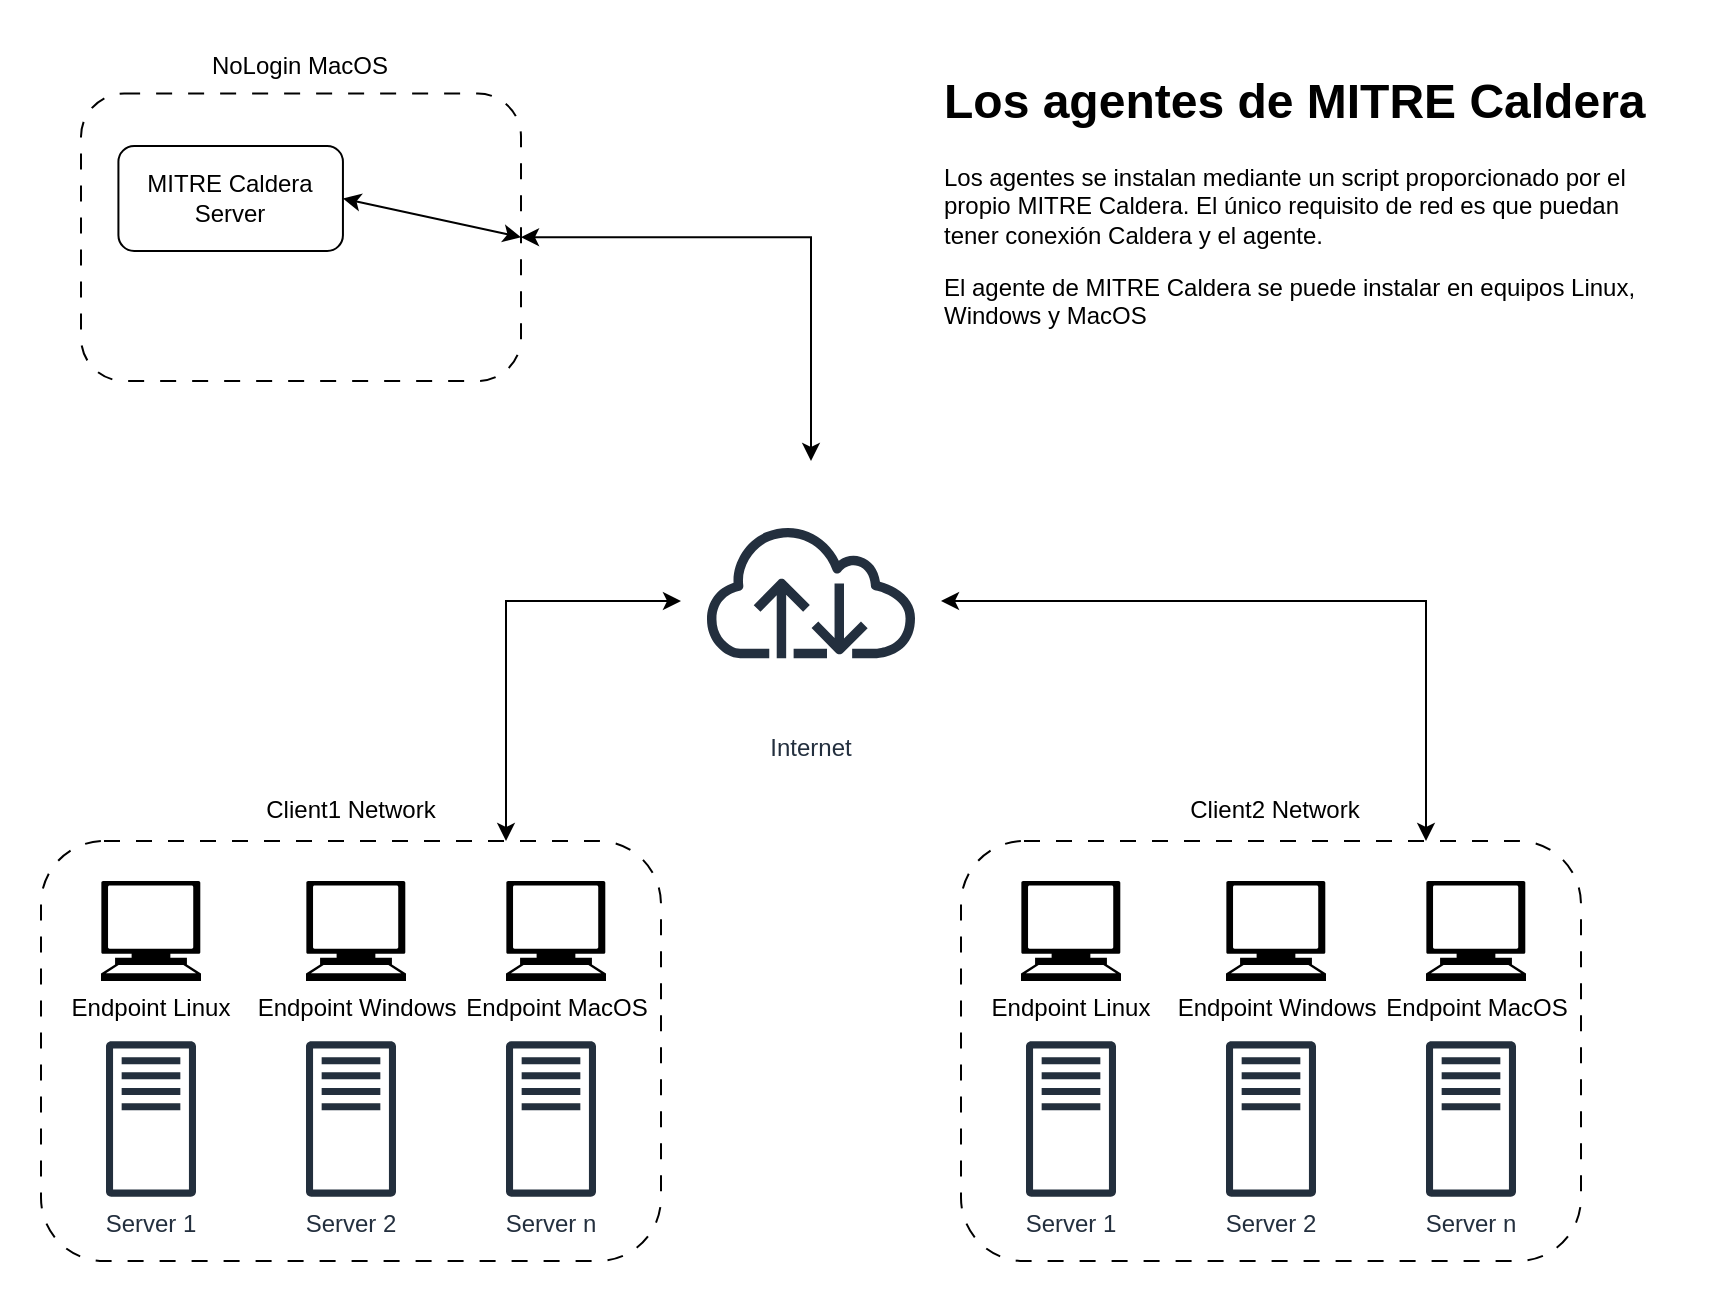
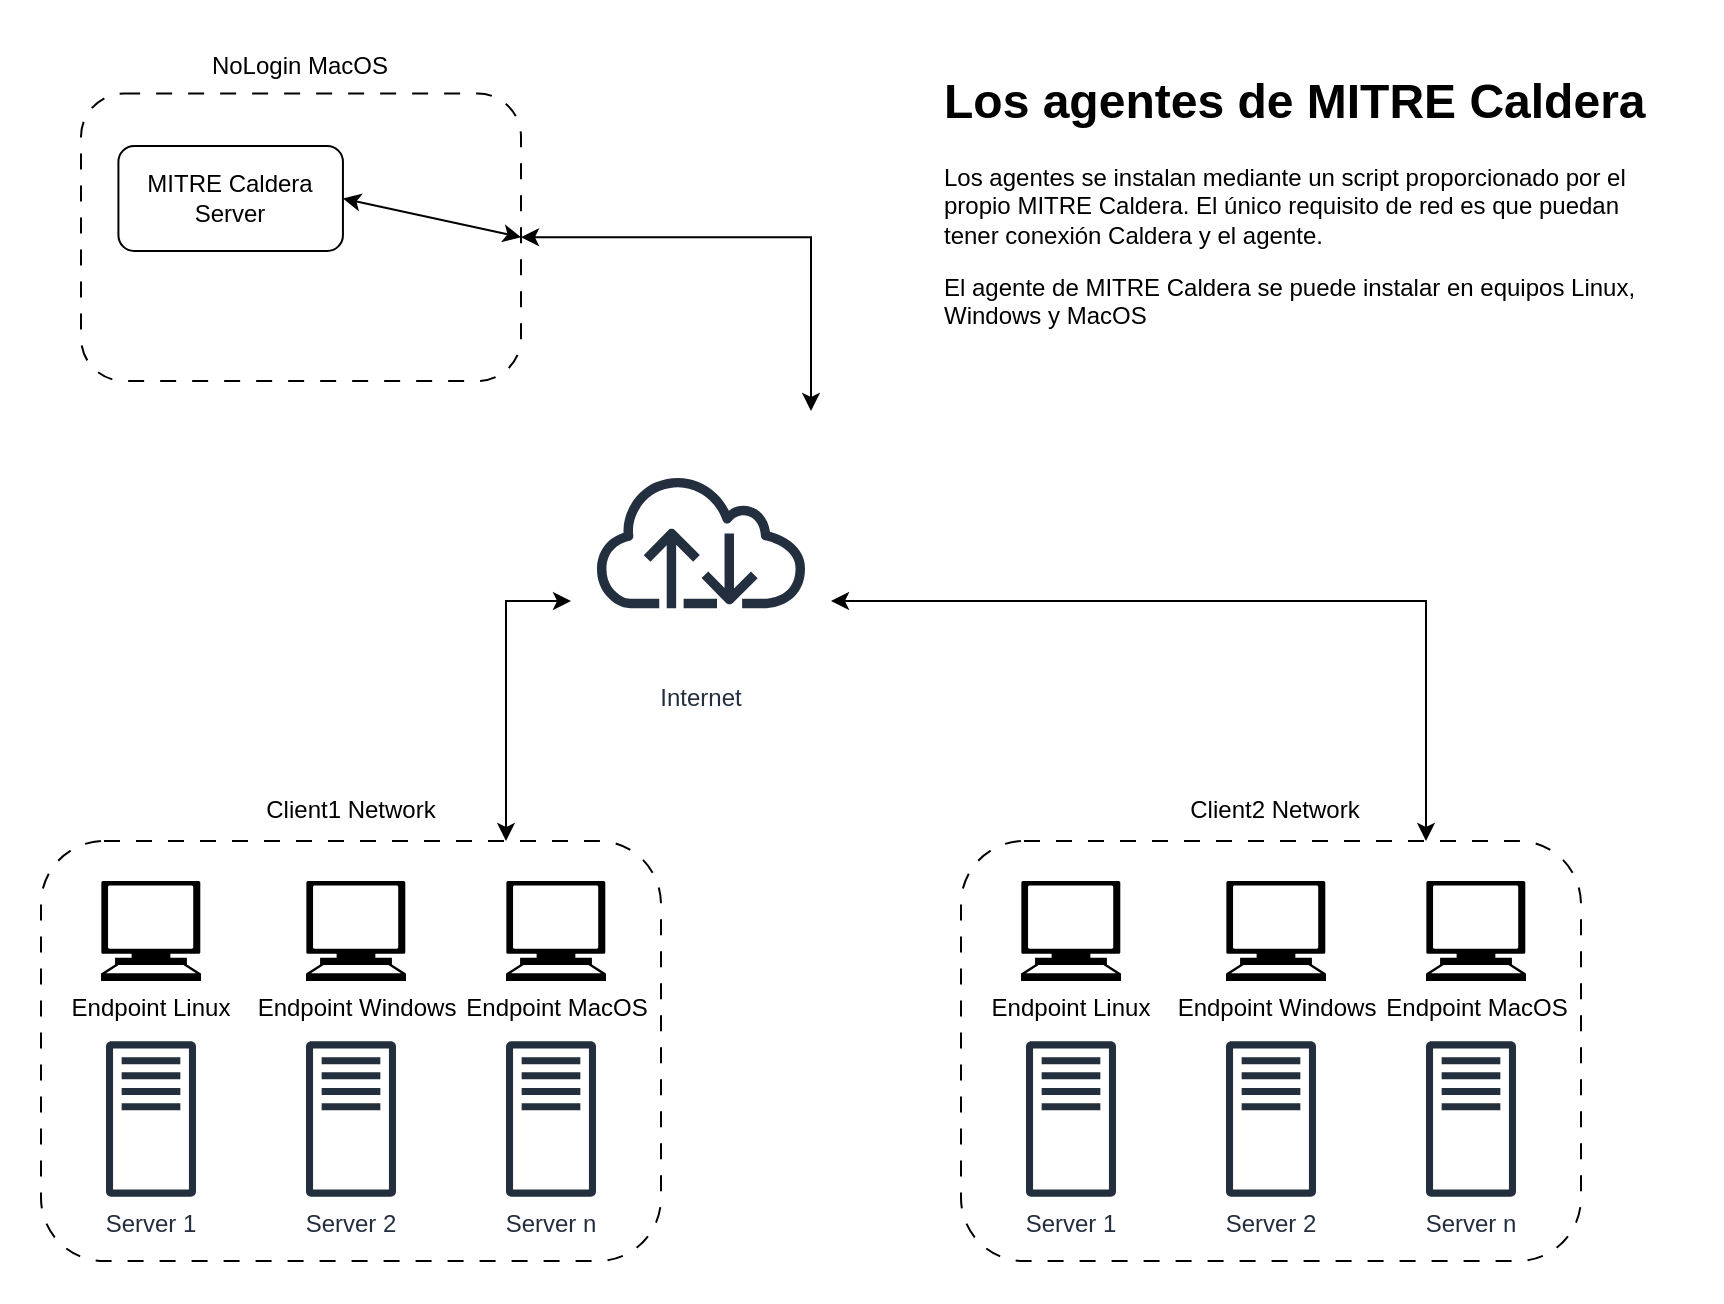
(811, 591) -> (701, 541)
